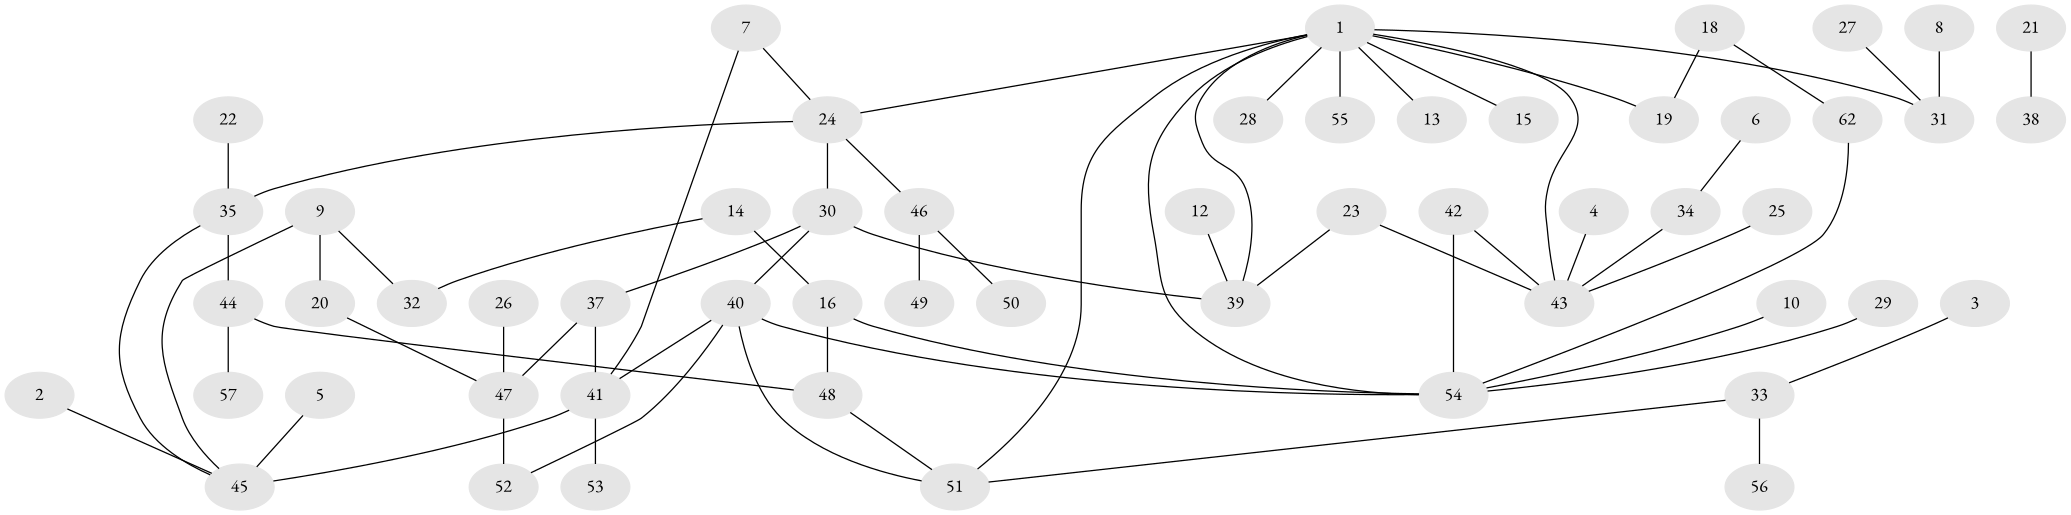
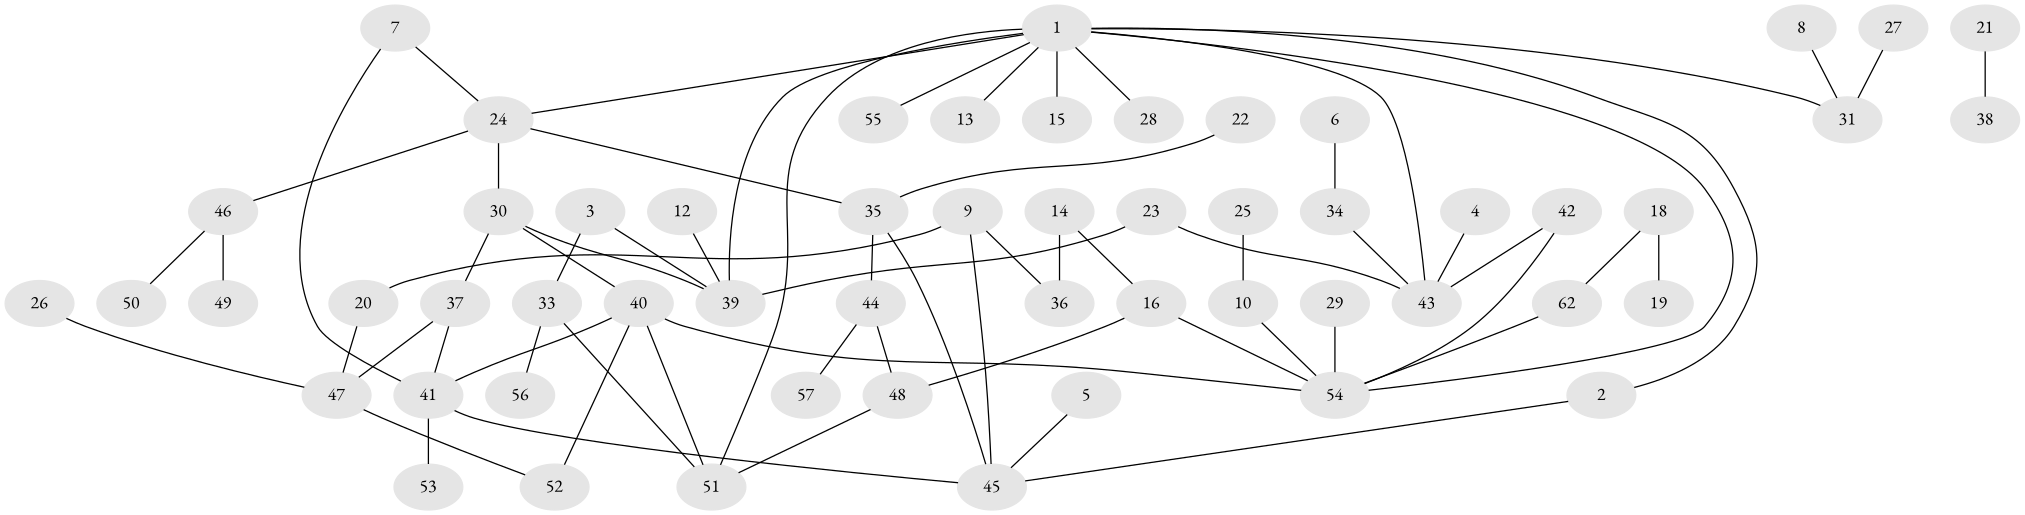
(1571, 84) -> (1561, 86)
(1670, 260) -> (1243, 258)
none -> (672, 265)
(412, 303) -> (1060, 303)
